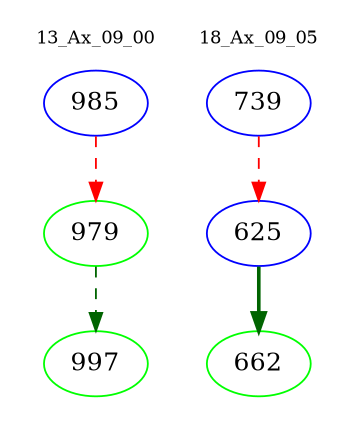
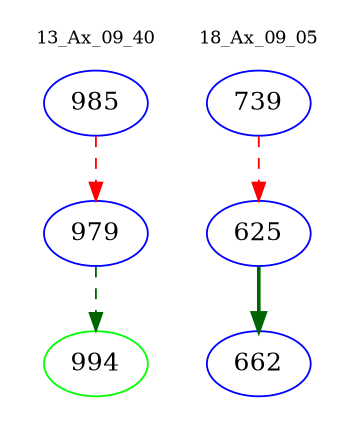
(96, 39) -> (96, 39)
(96, 233) -> (96, 233)
(96, 364) -> (96, 364)
(259, 364) -> (259, 364)
